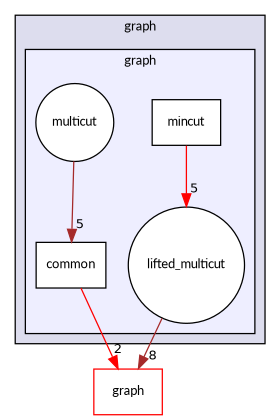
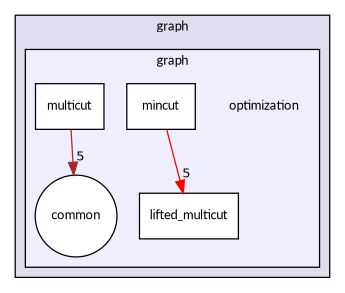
none -> (264, 107)
(75, 123) -> (70, 107)
(71, 265) -> (76, 216)
(186, 265) -> (189, 216)
(128, 392) -> none
